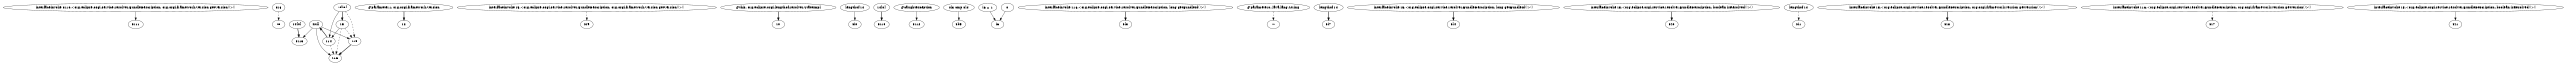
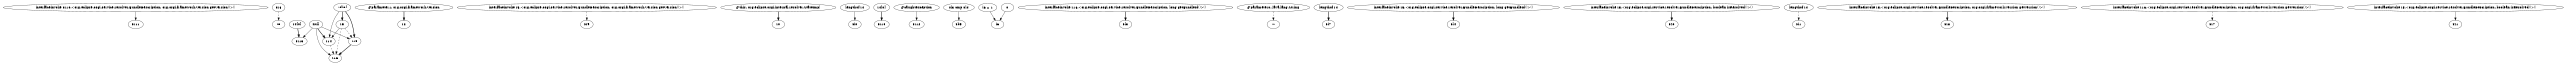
(778, 8) -> (778, 8)
(352, 22) -> (352, 22)
(324, 33) -> (320, 32)
